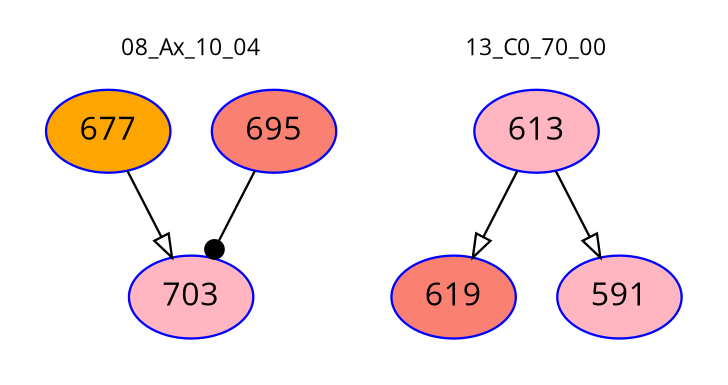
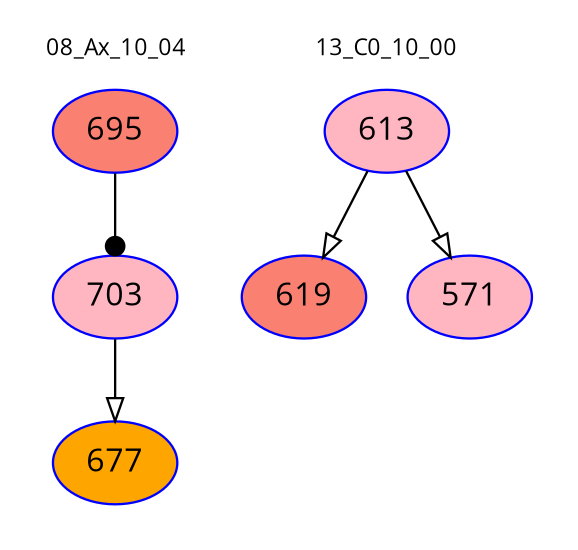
(537, 50) -> (387, 50)
(144, 204) -> (115, 369)
(619, 297) -> (470, 297)
